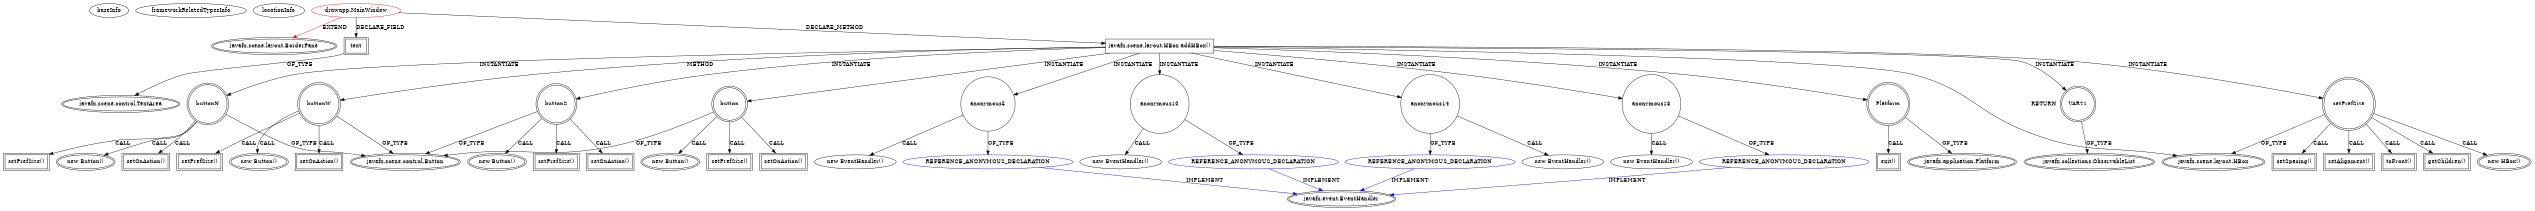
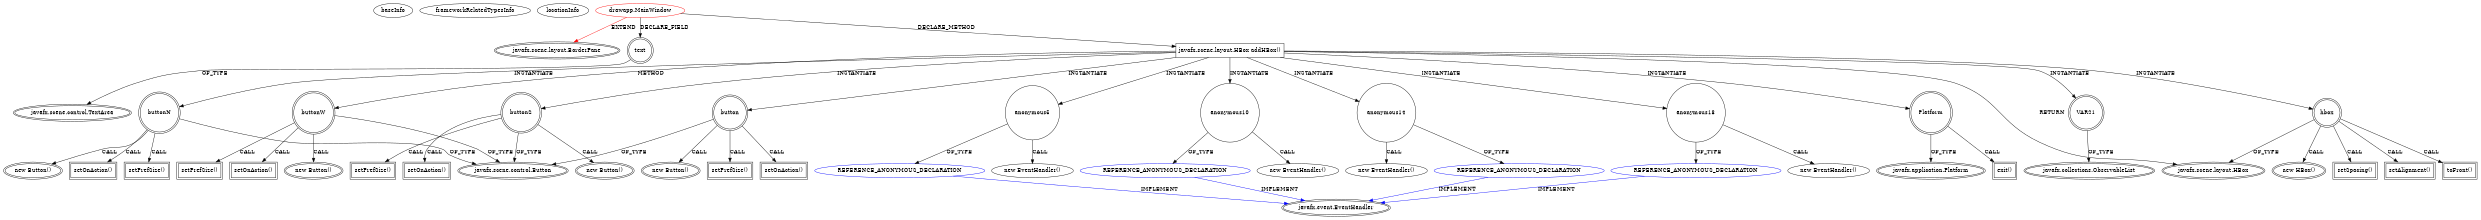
(356, 46) -> (640, 50)
(2349, 104) -> (2327, 113)
(2447, 162) -> none
